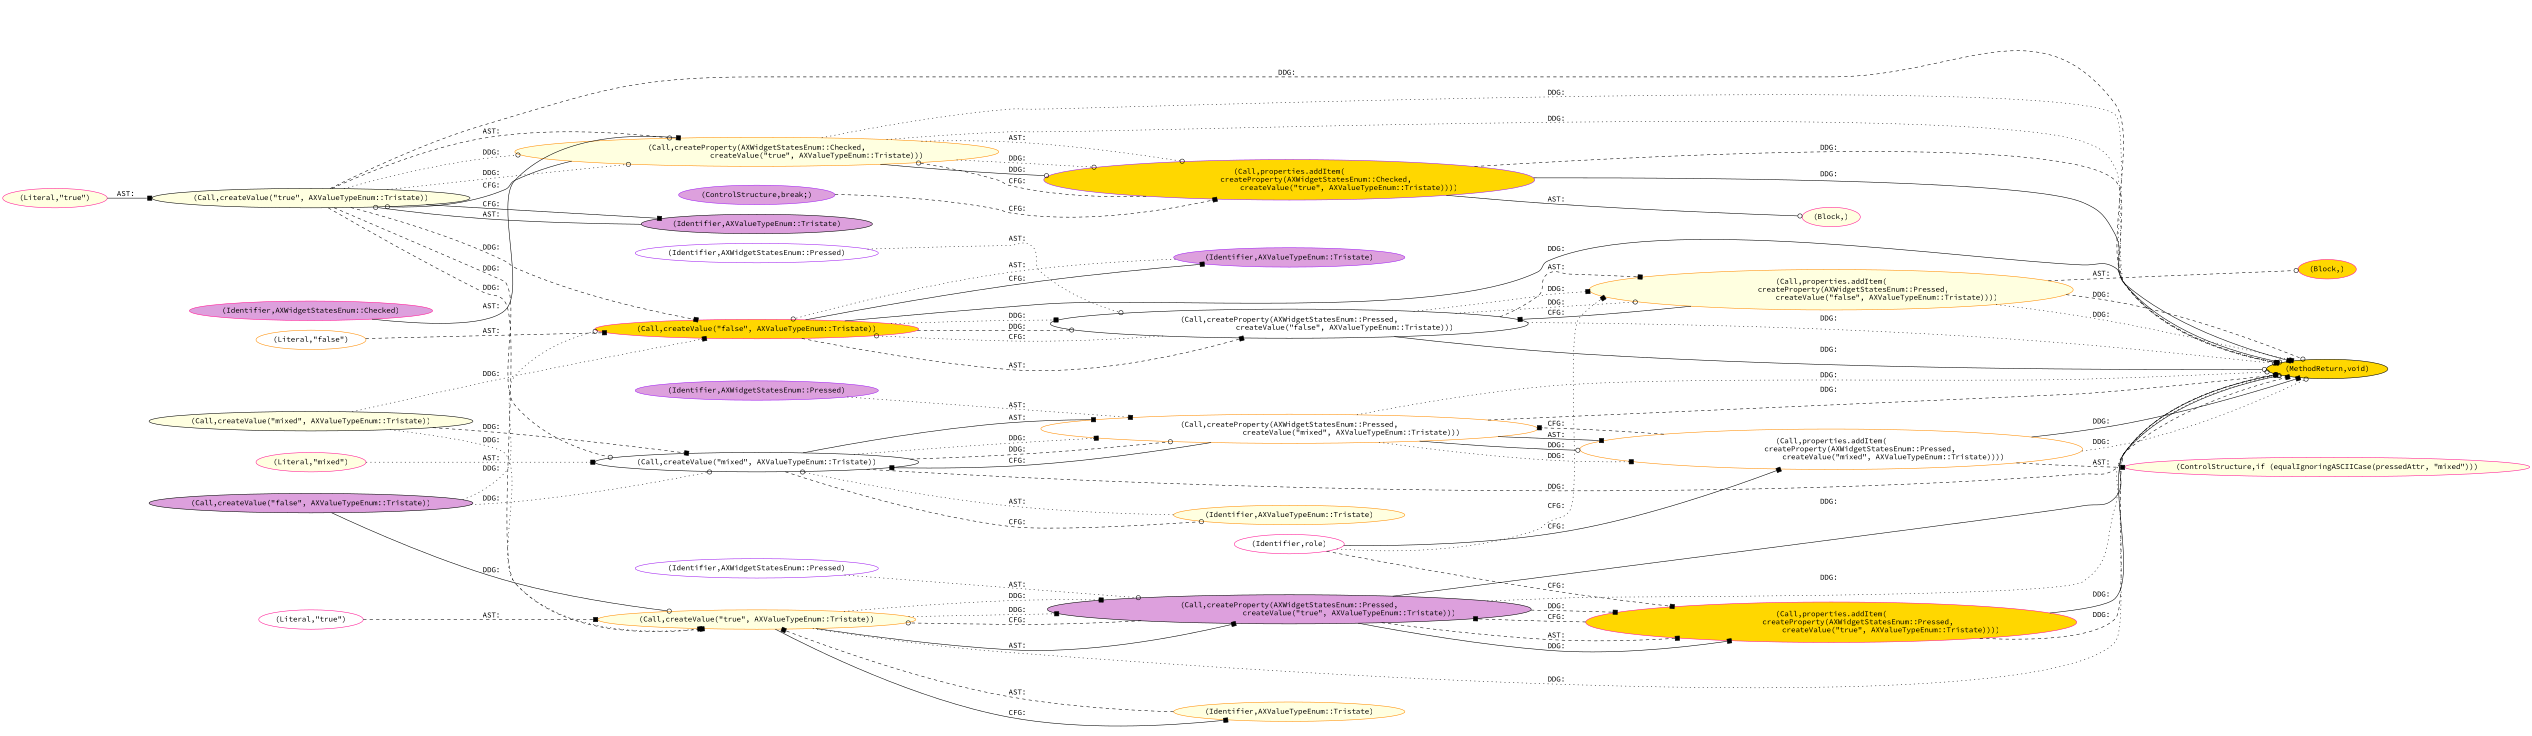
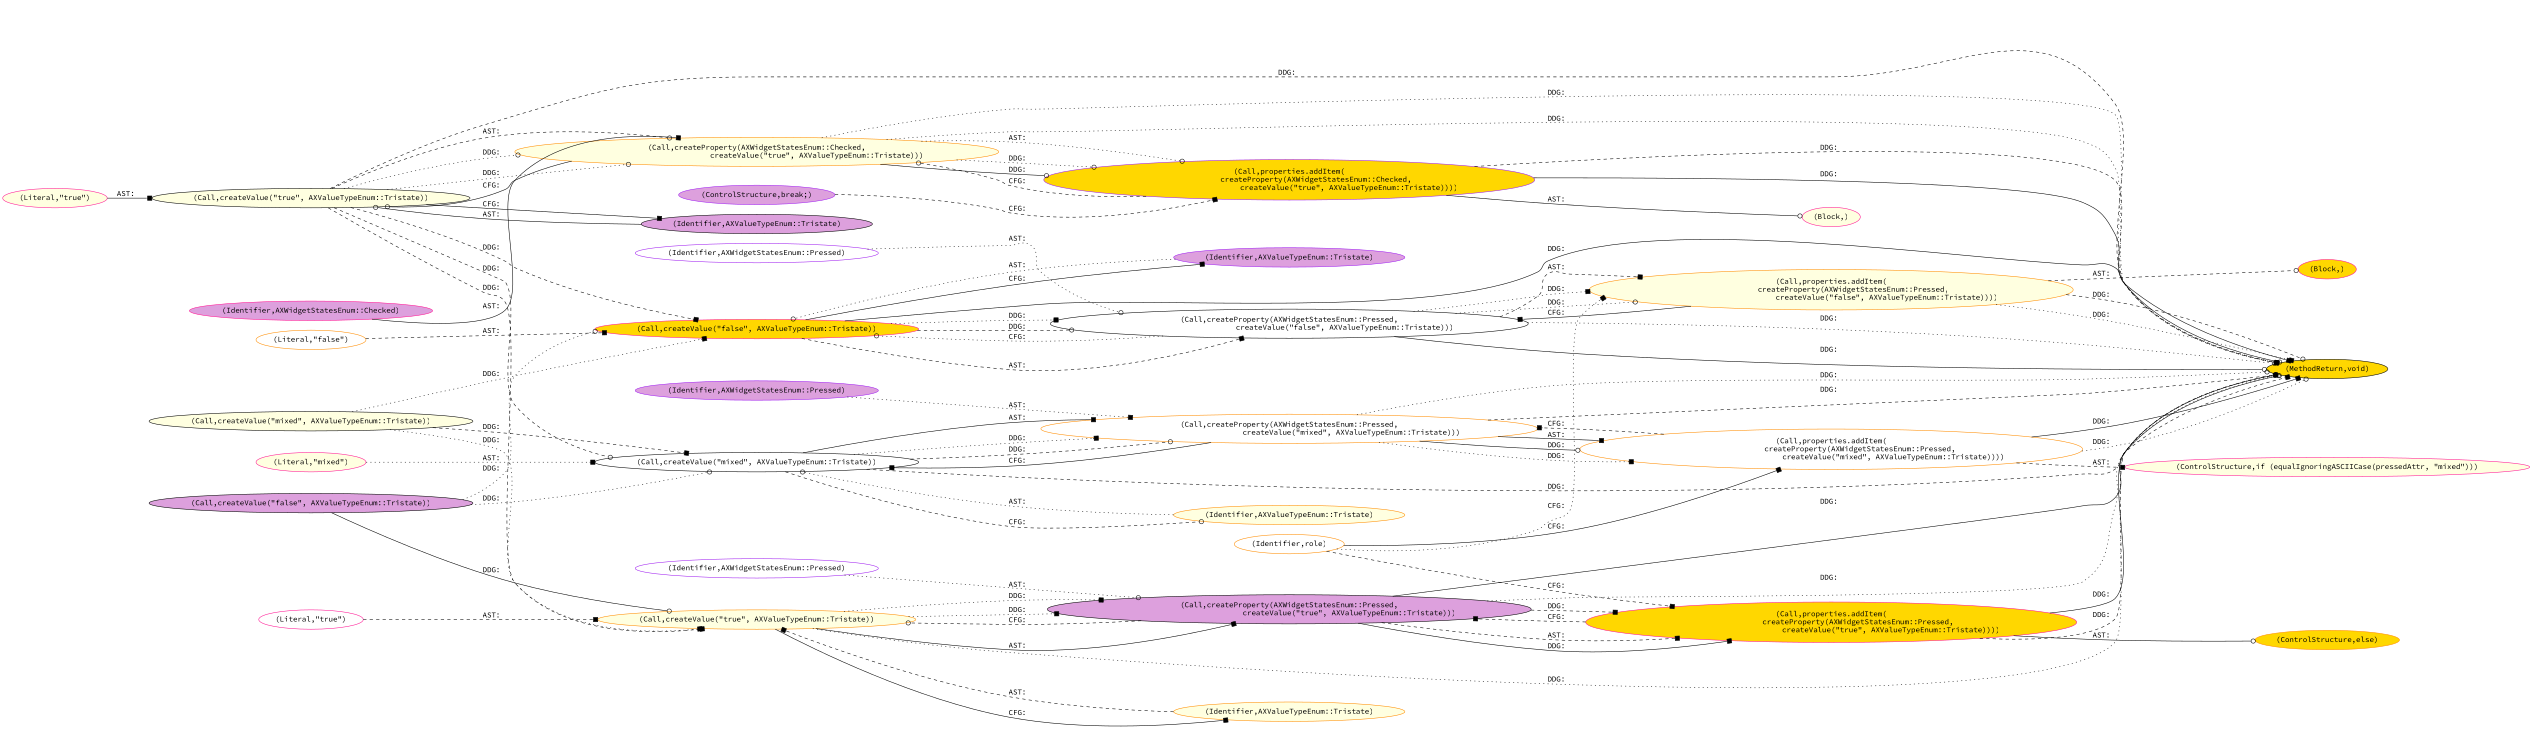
(1289, 544) -> (1289, 544)
none -> (2327, 640)
